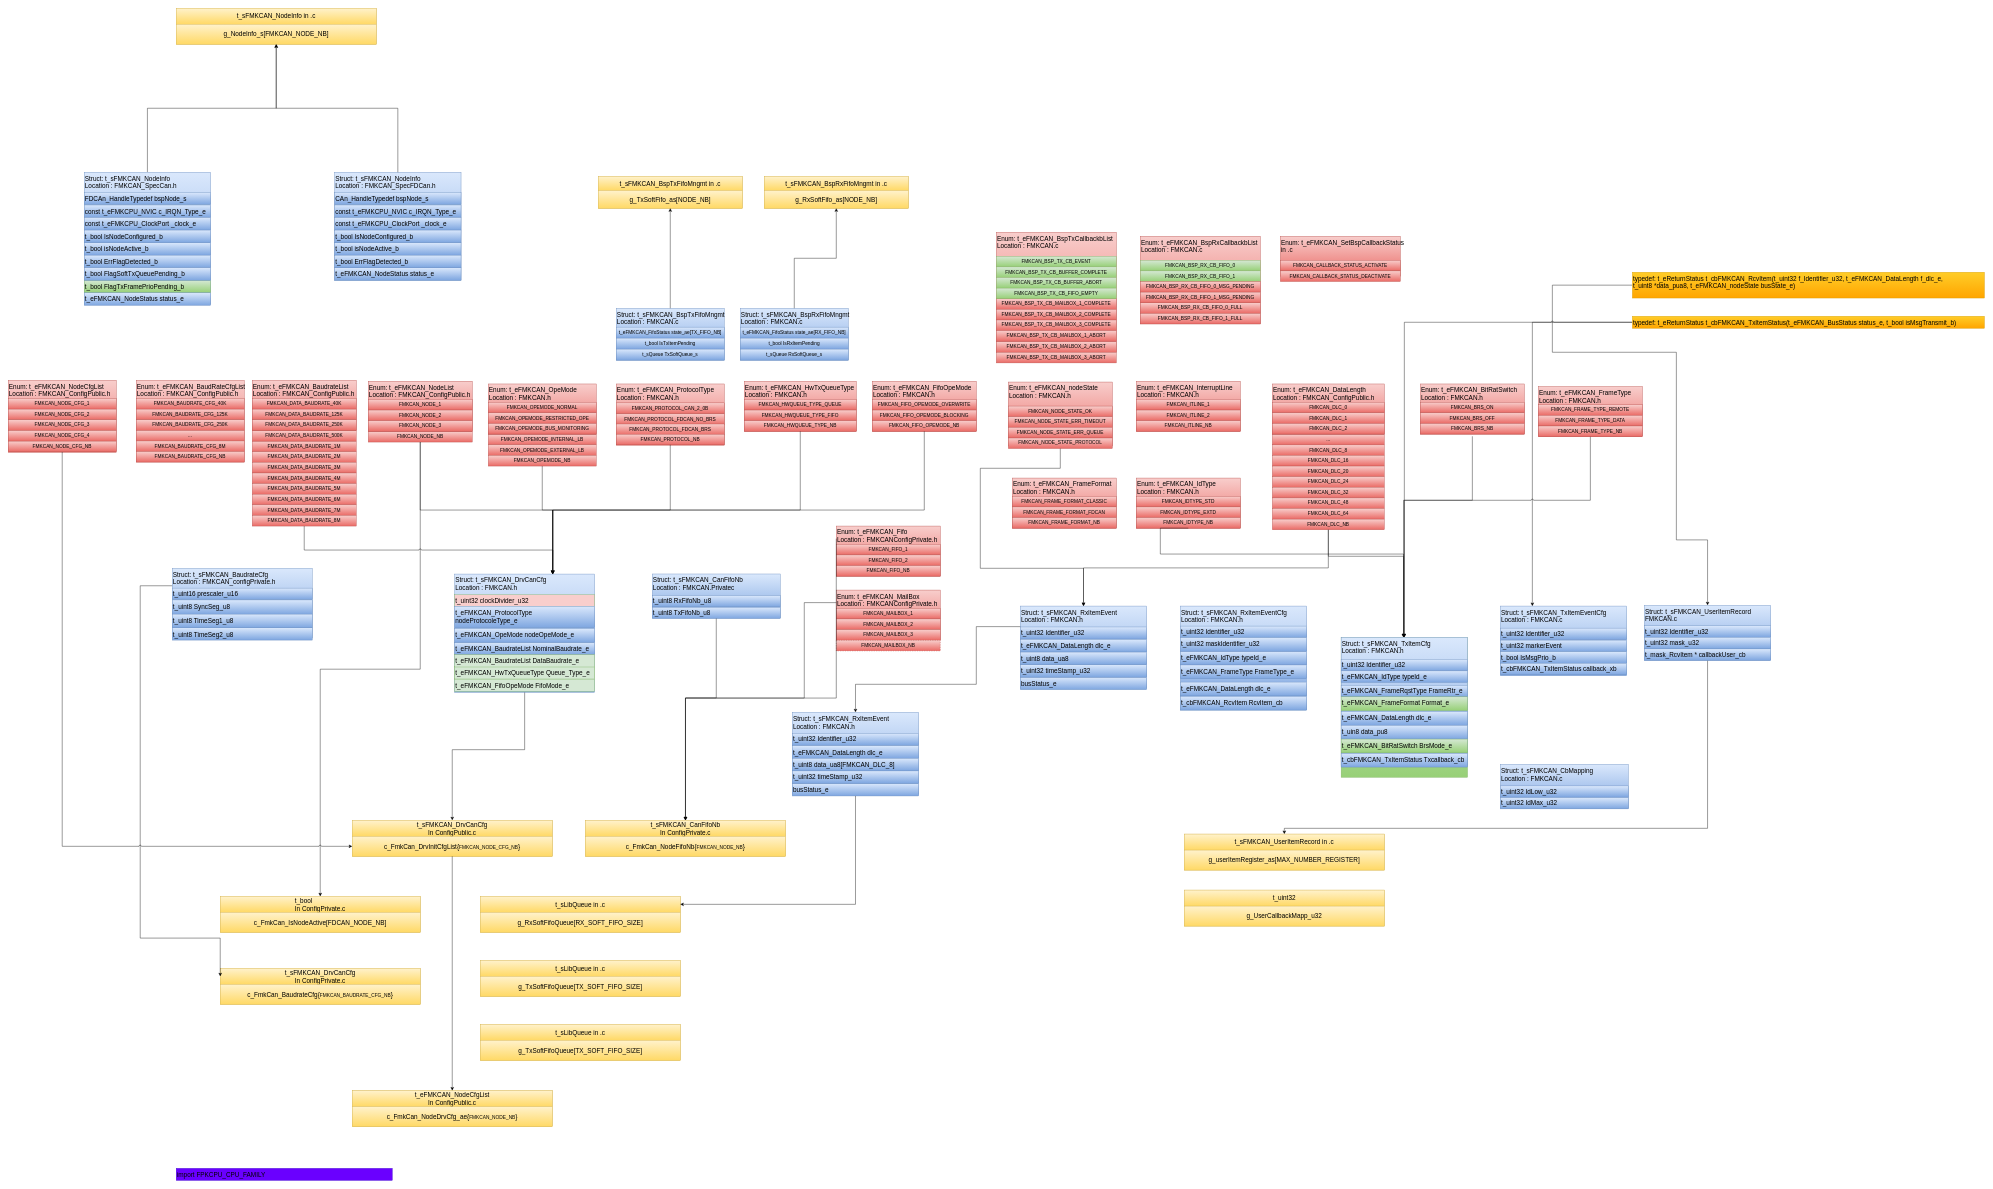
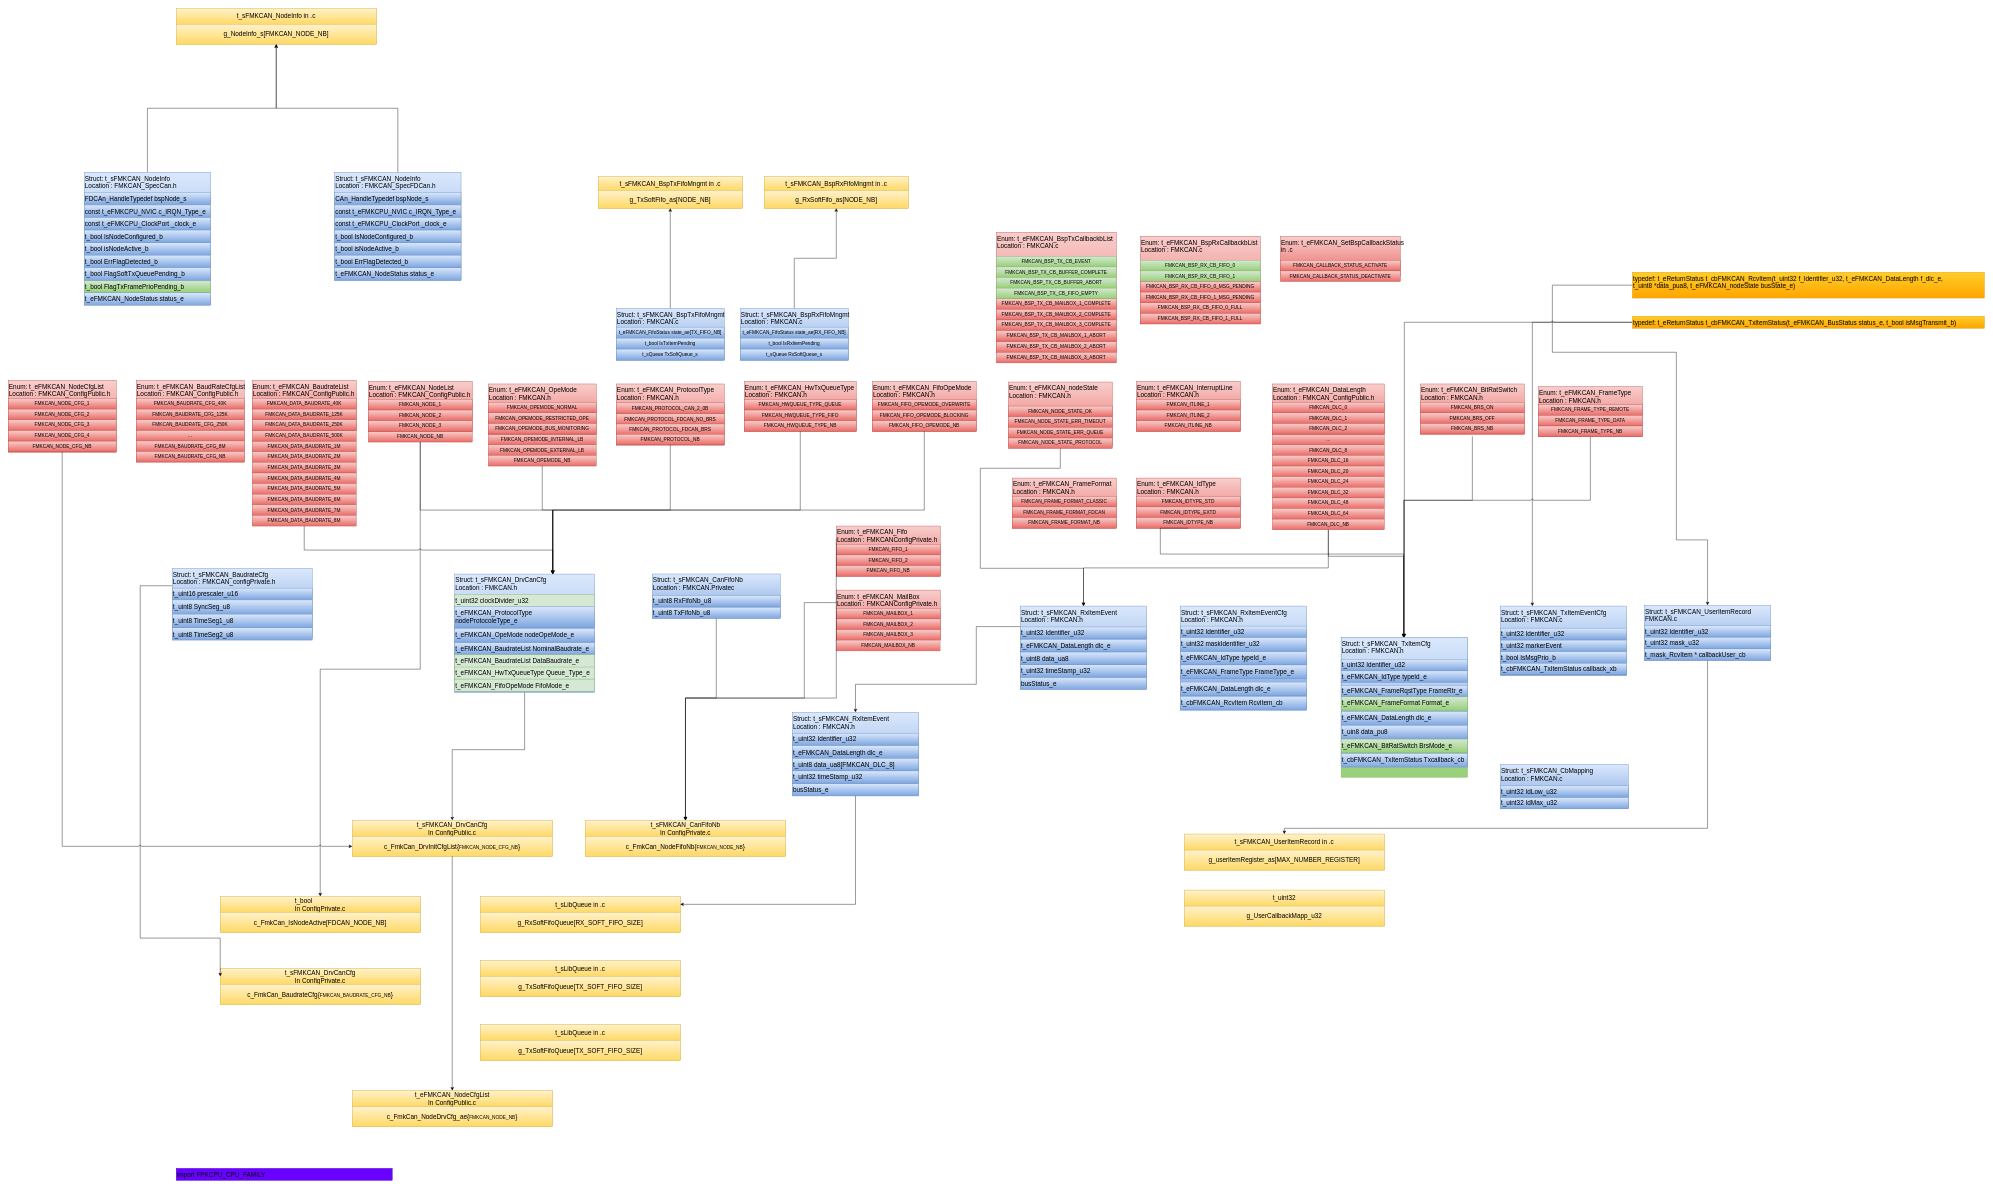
(525, 600) -> (525, 600)
